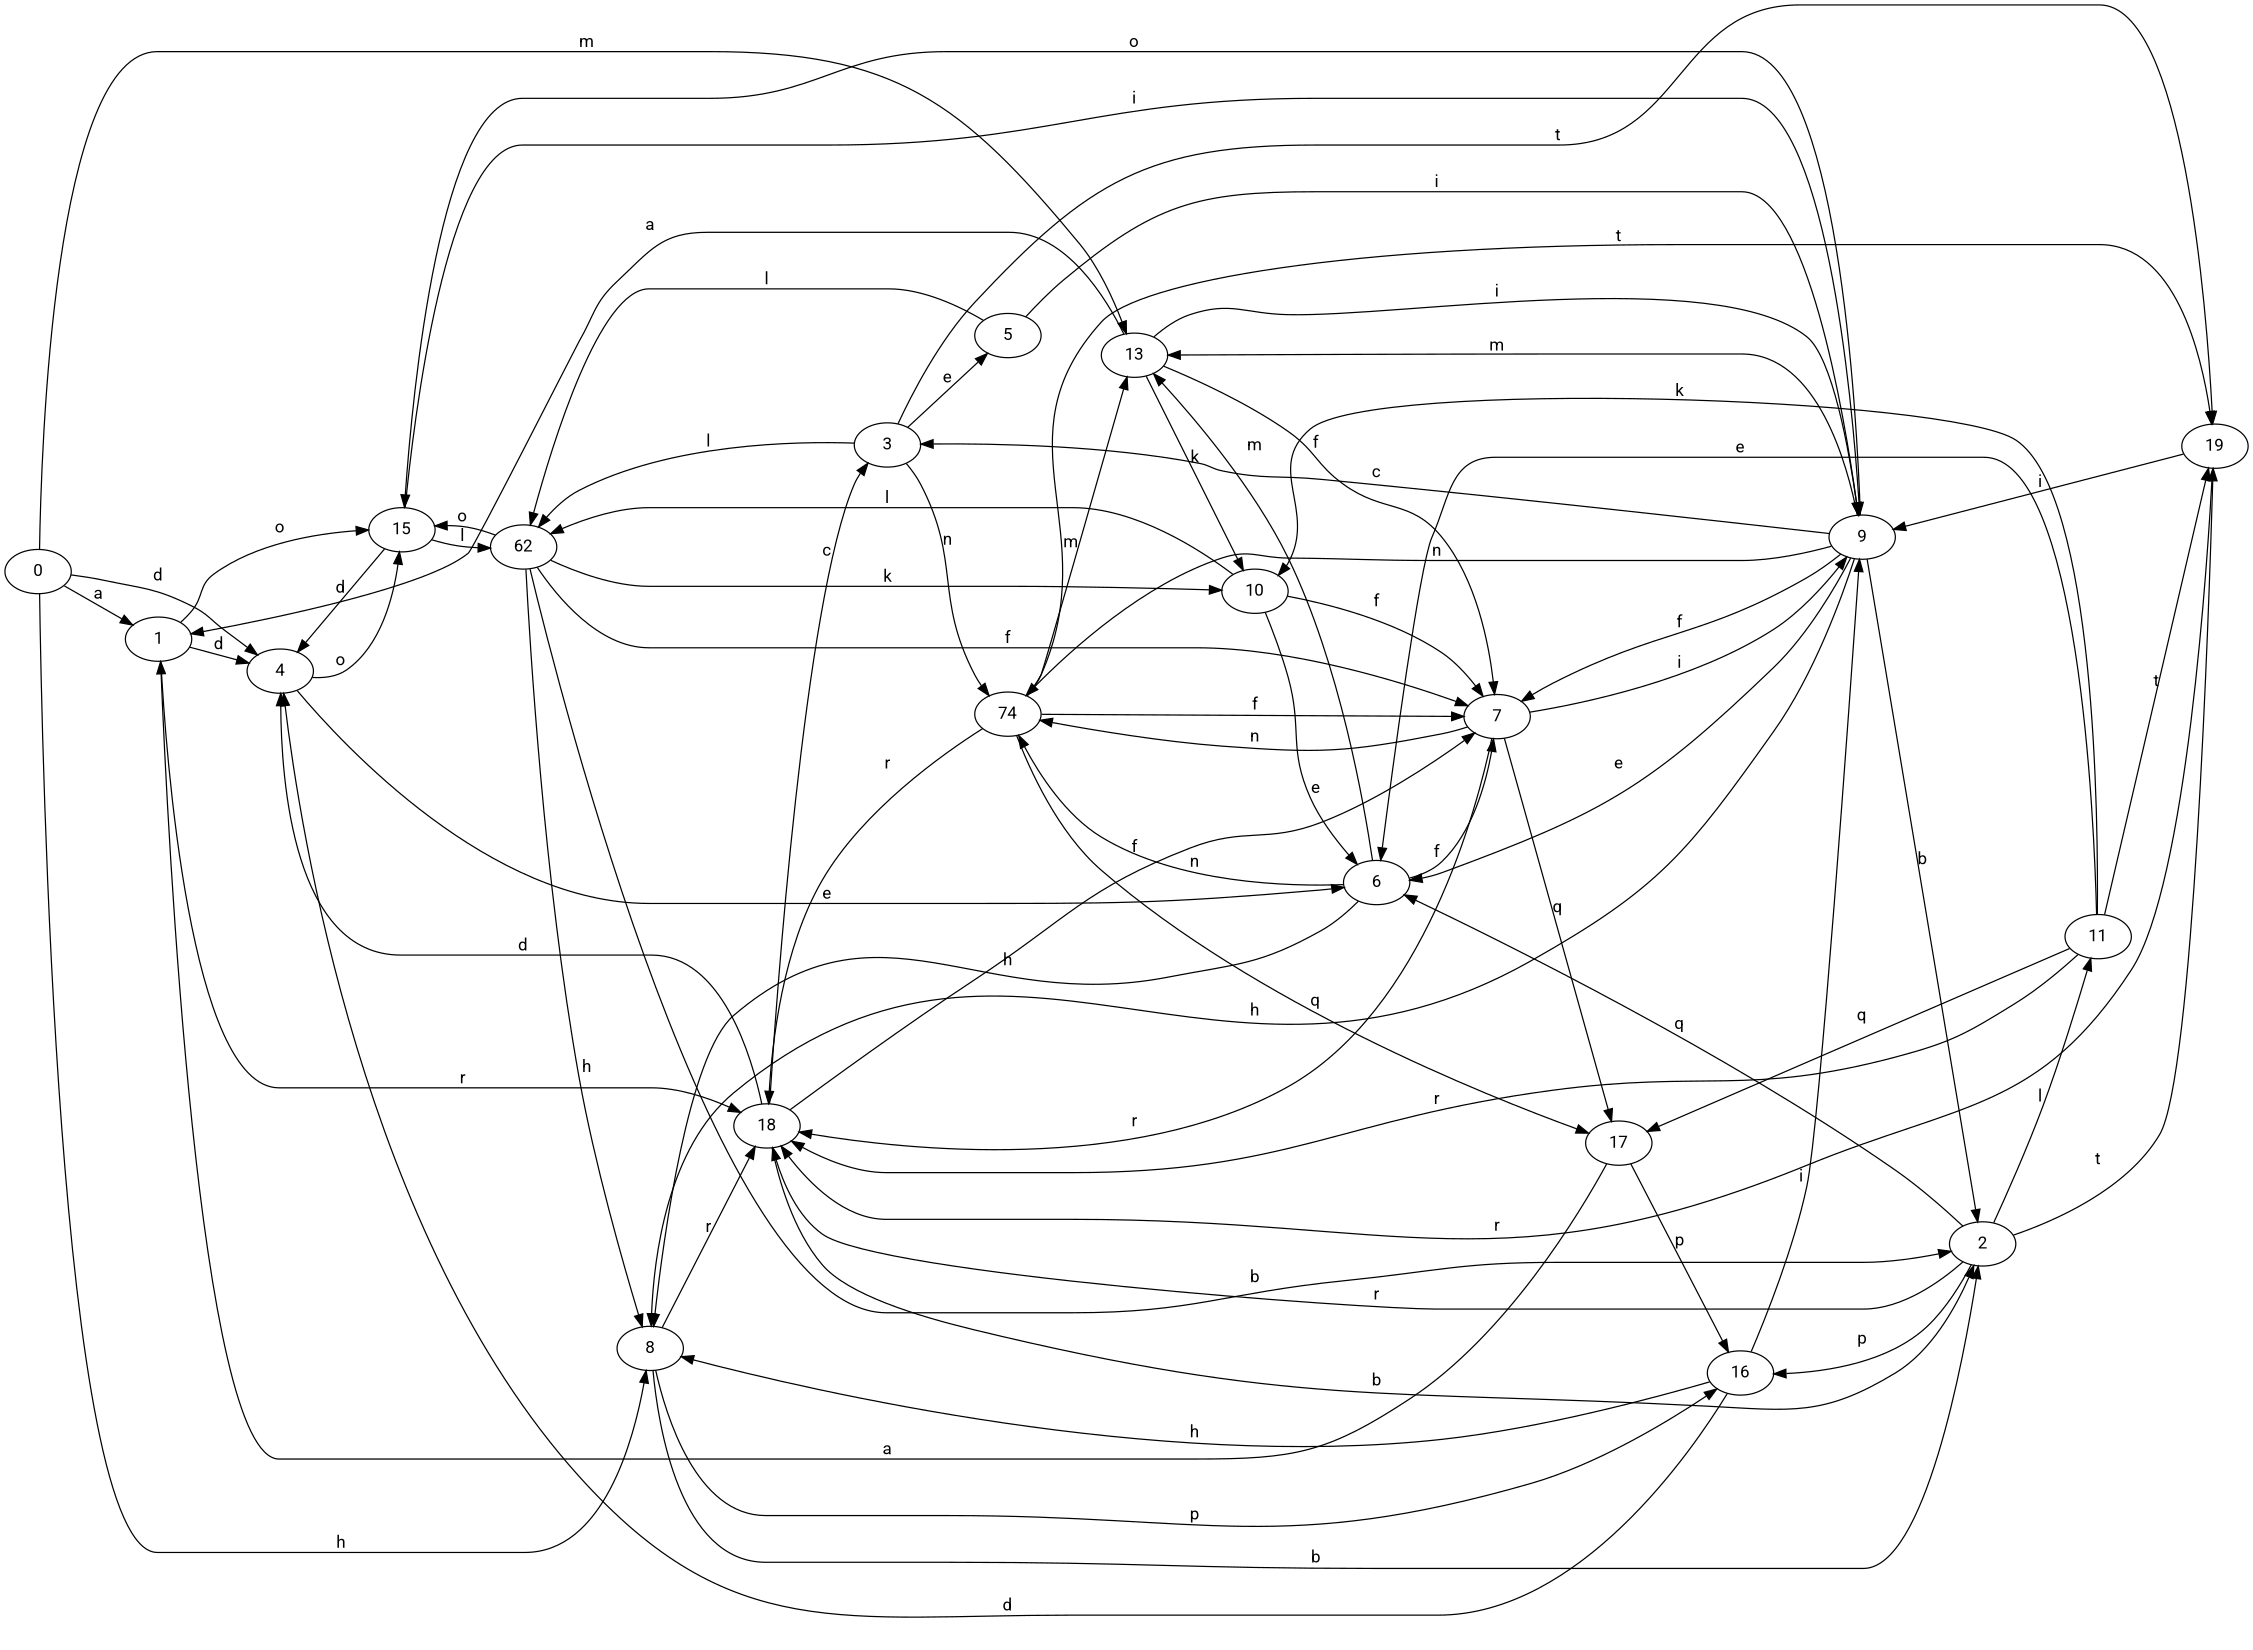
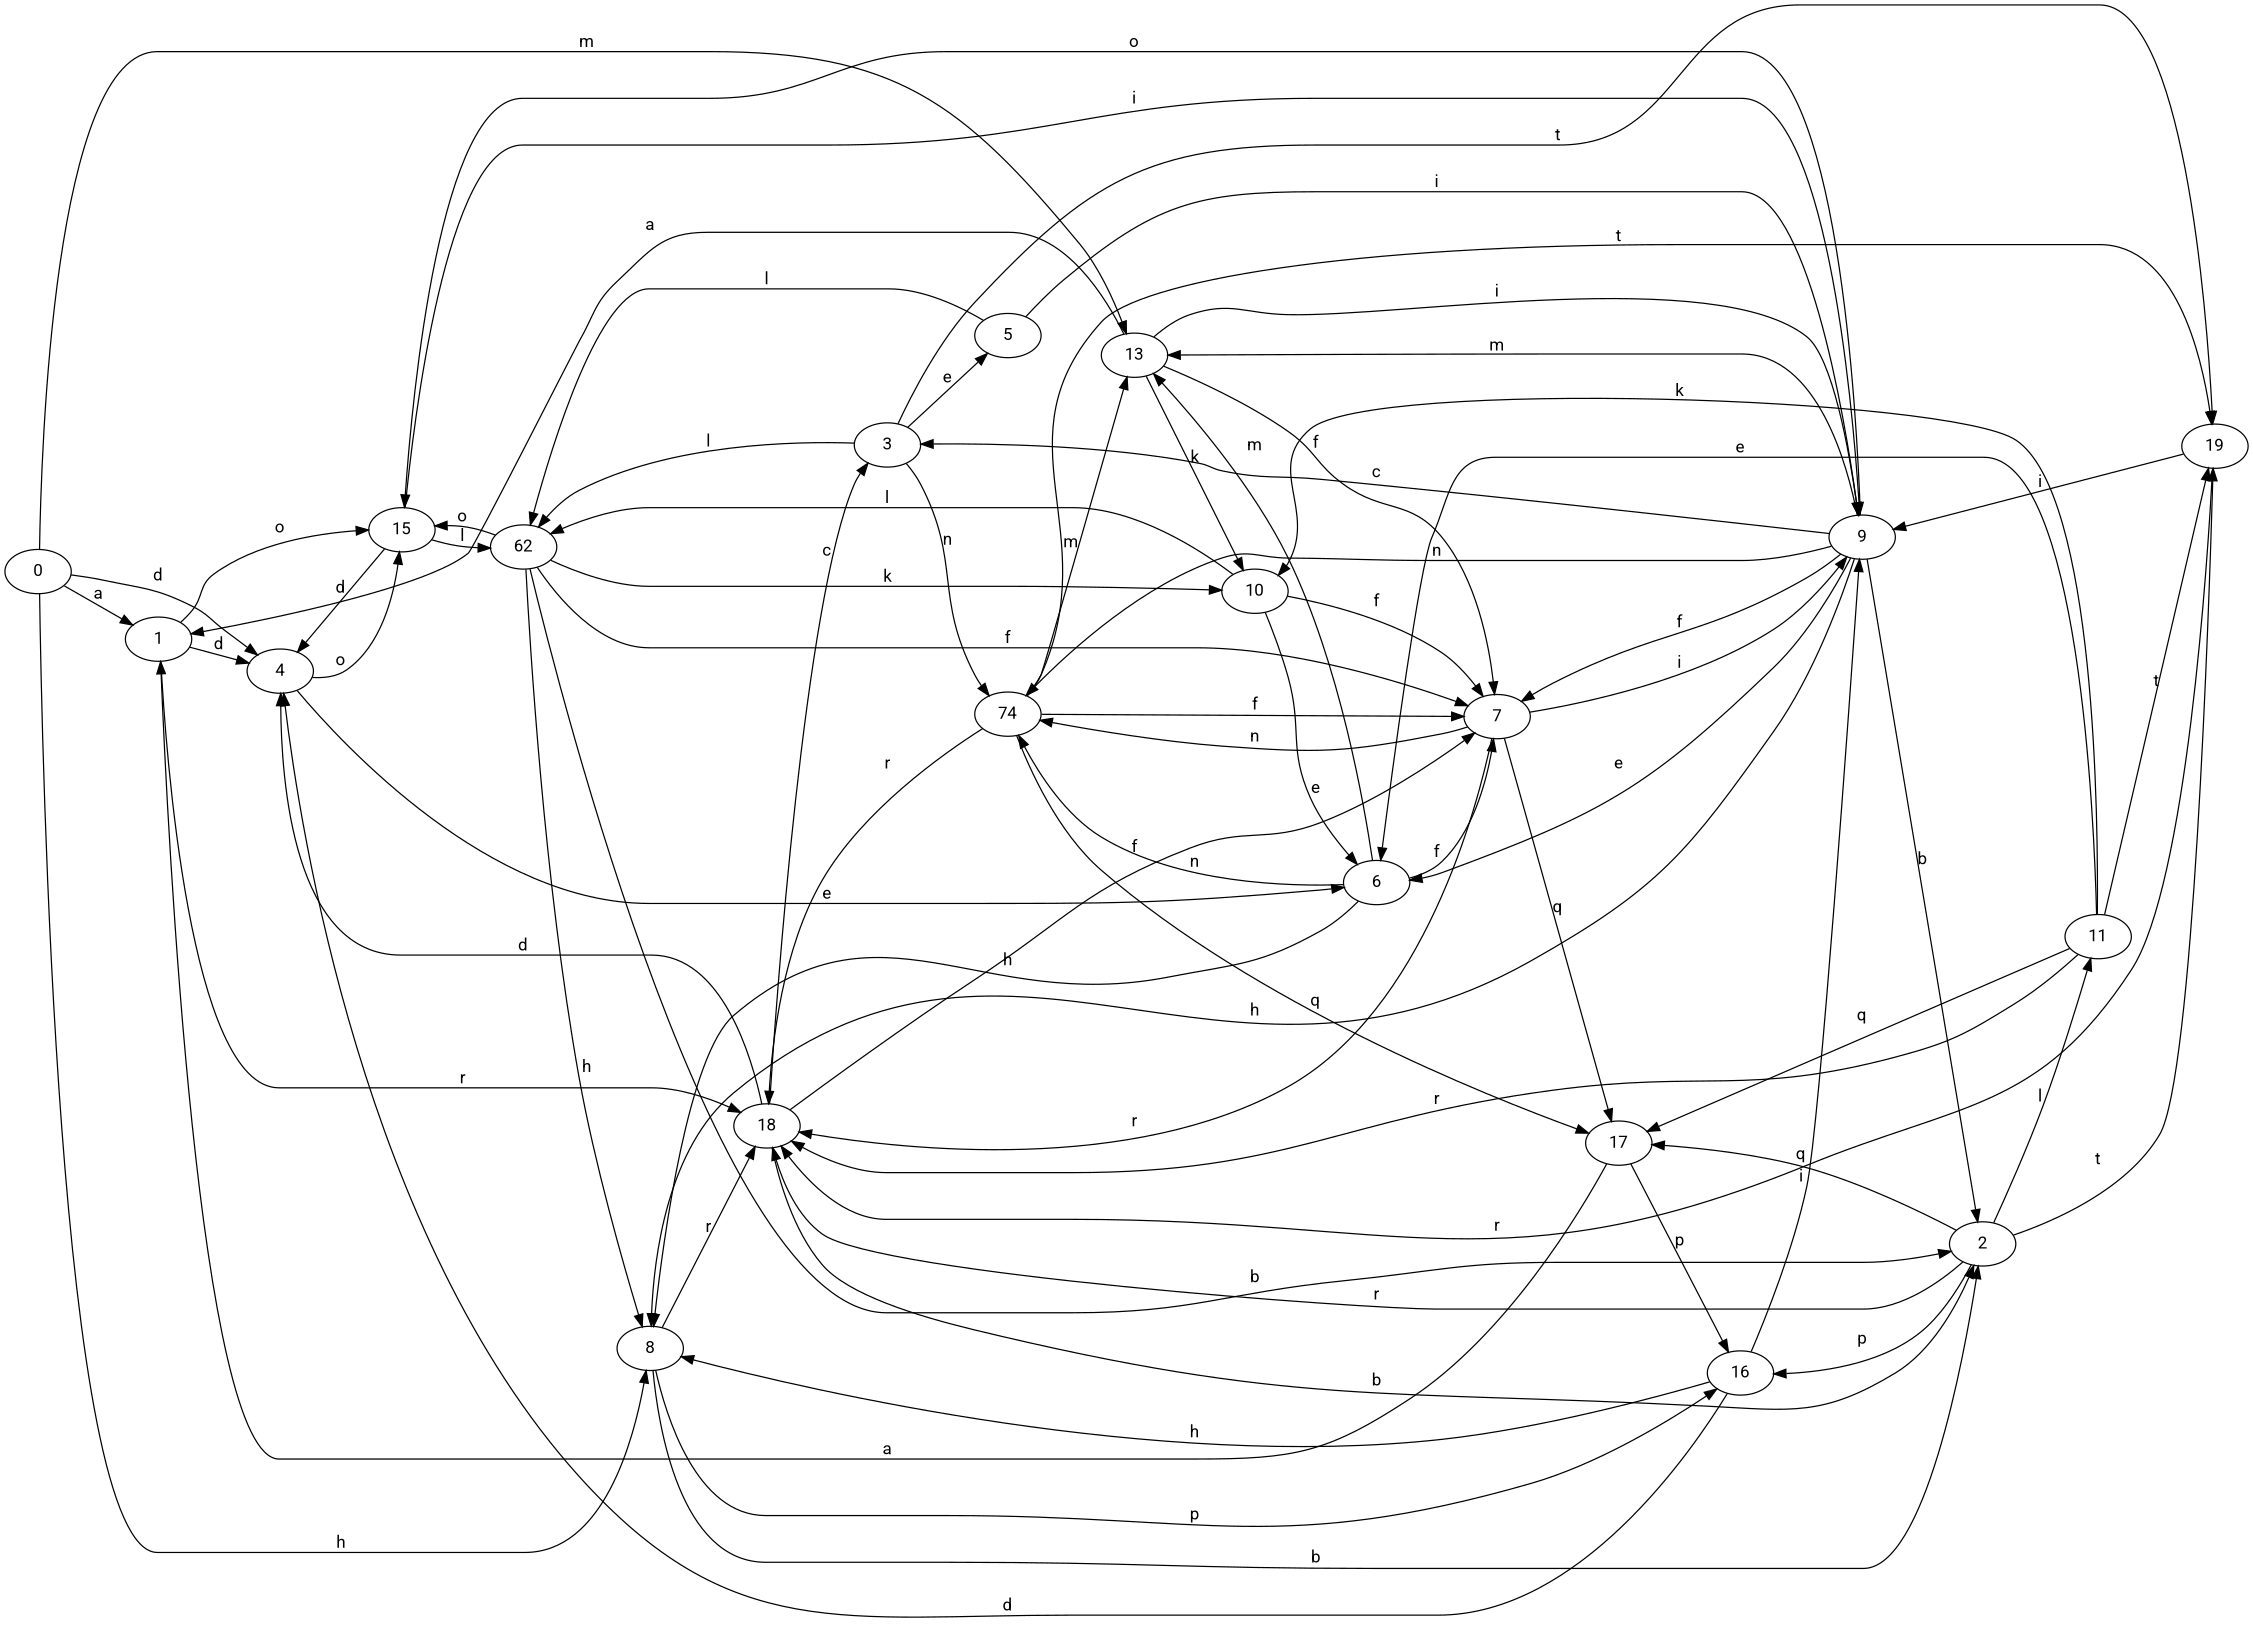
(1699, 1048) -> (1823, 1173)
